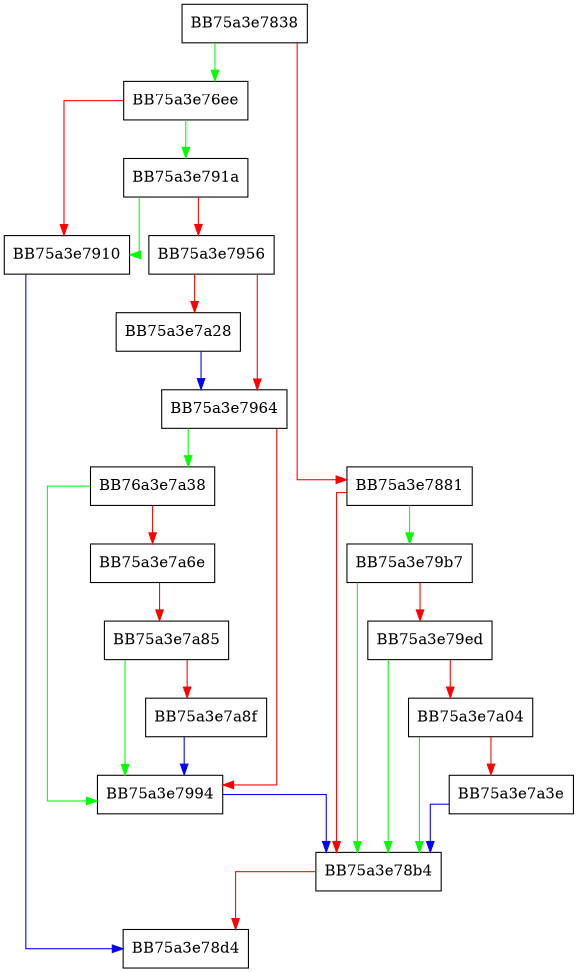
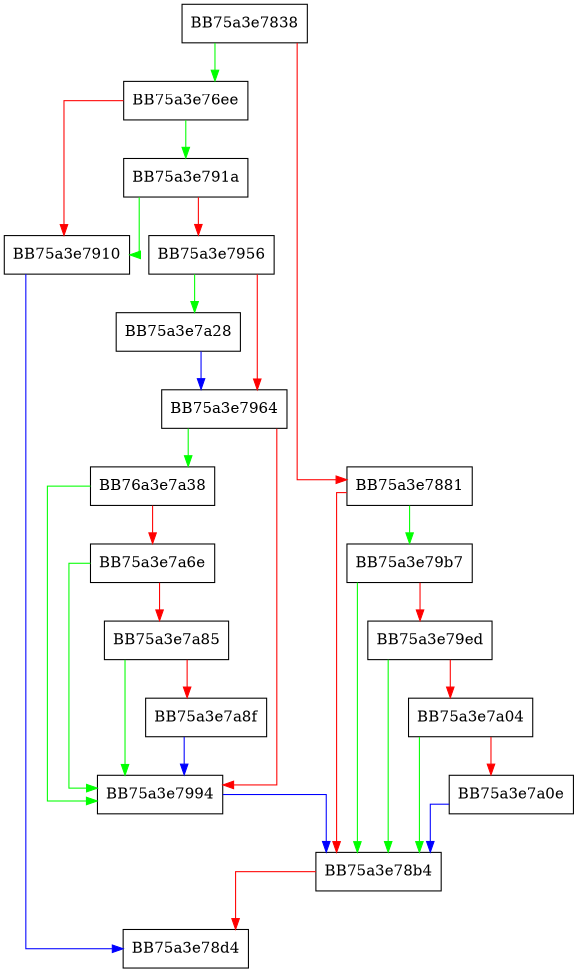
(195, 288) -> (195, 288)
none -> (69, 674)
(511, 795) -> (511, 795)
